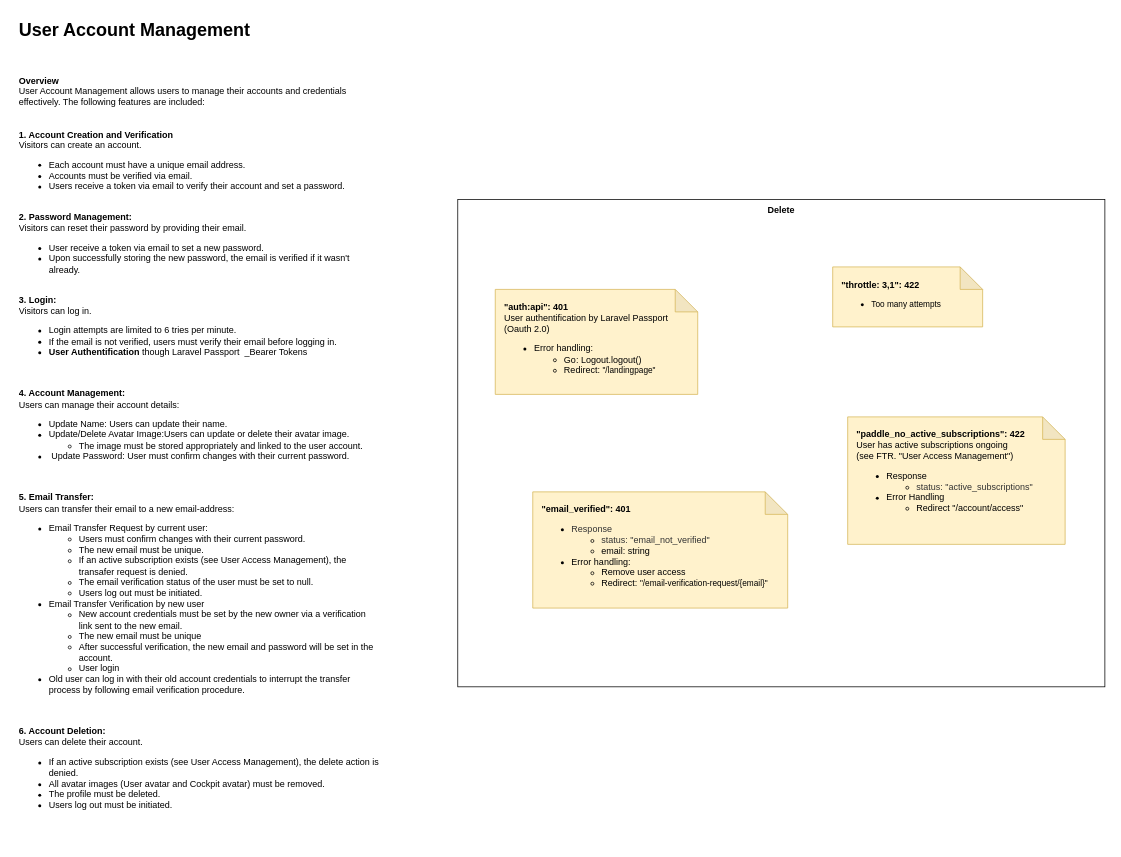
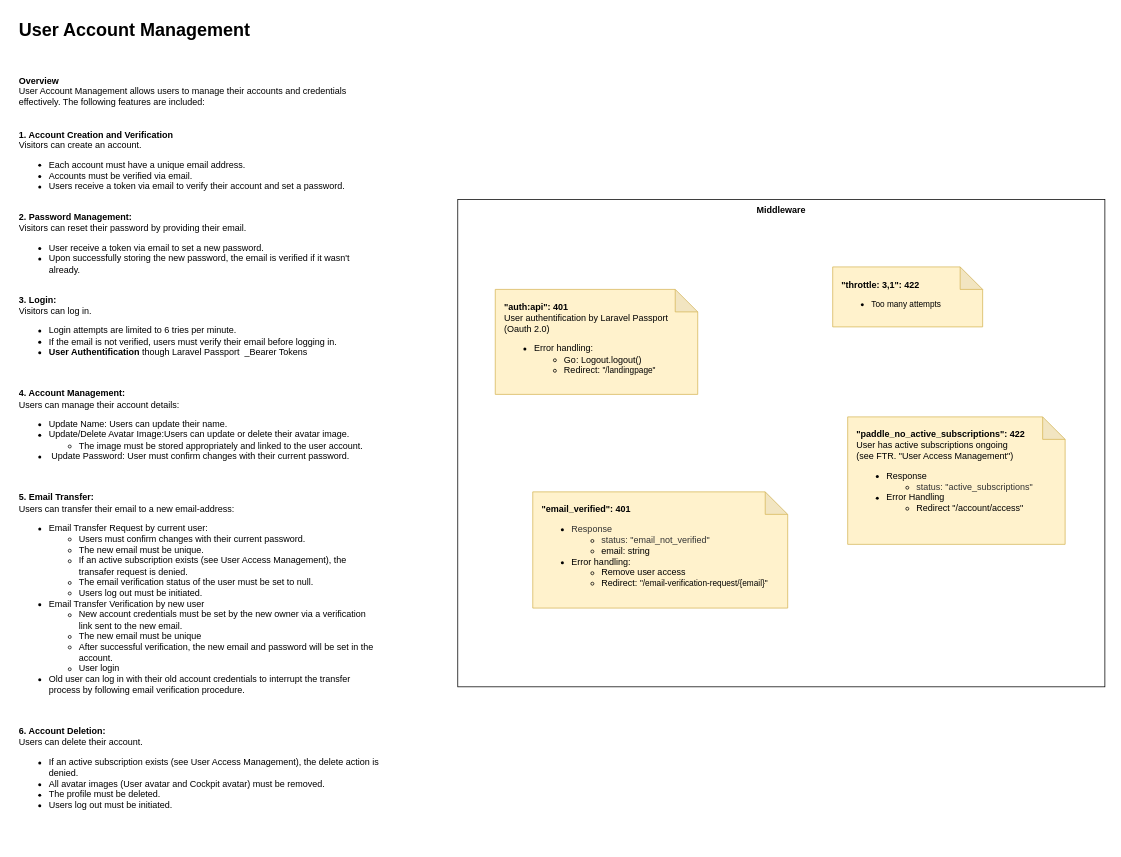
(782, 210) -> (782, 210)
